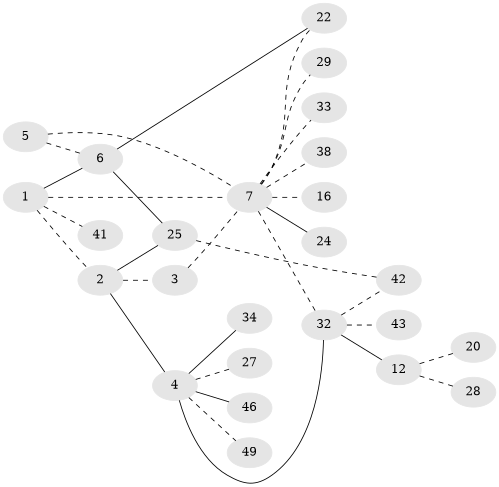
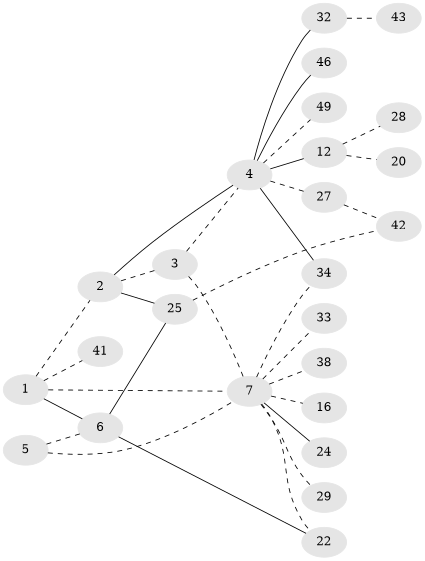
none -> (212, 220)
(283, 254) -> (281, 329)
(362, 303) -> (362, 212)
(362, 347) -> (287, 164)
